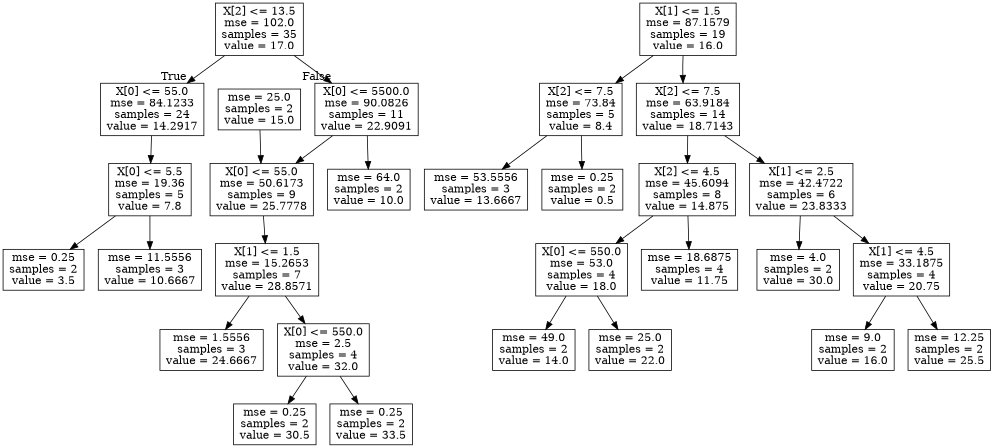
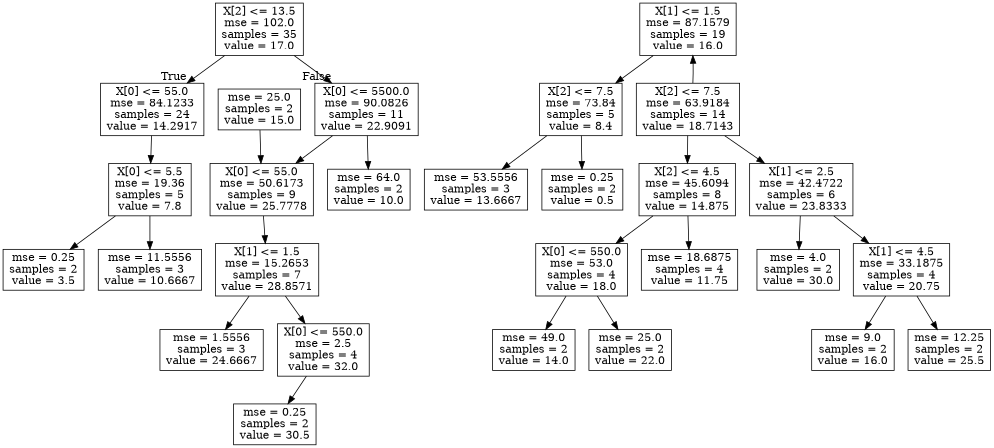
(683, 65) -> (693, 73)
(371, 424) -> none
